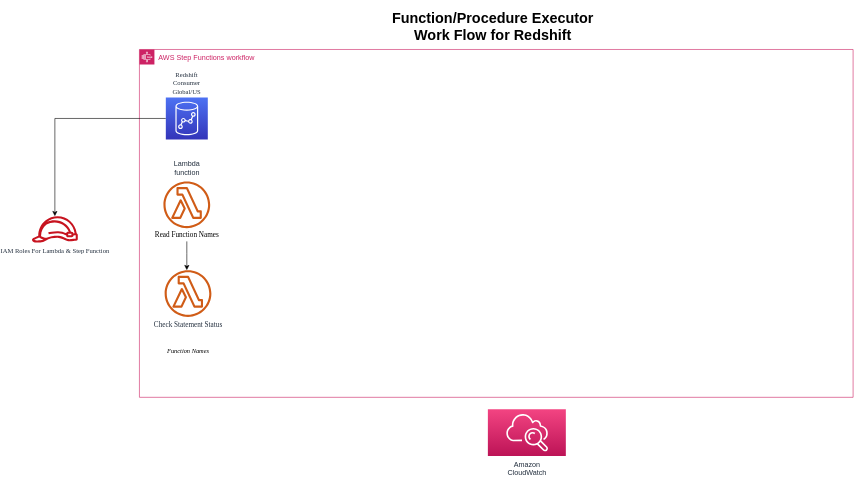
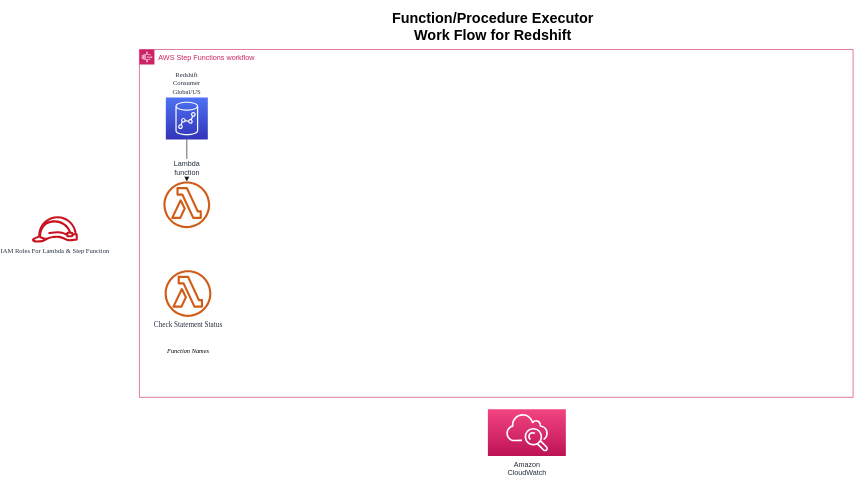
(110, 119) -> (187, 176)
(187, 235) -> none
(187, 264) -> none
